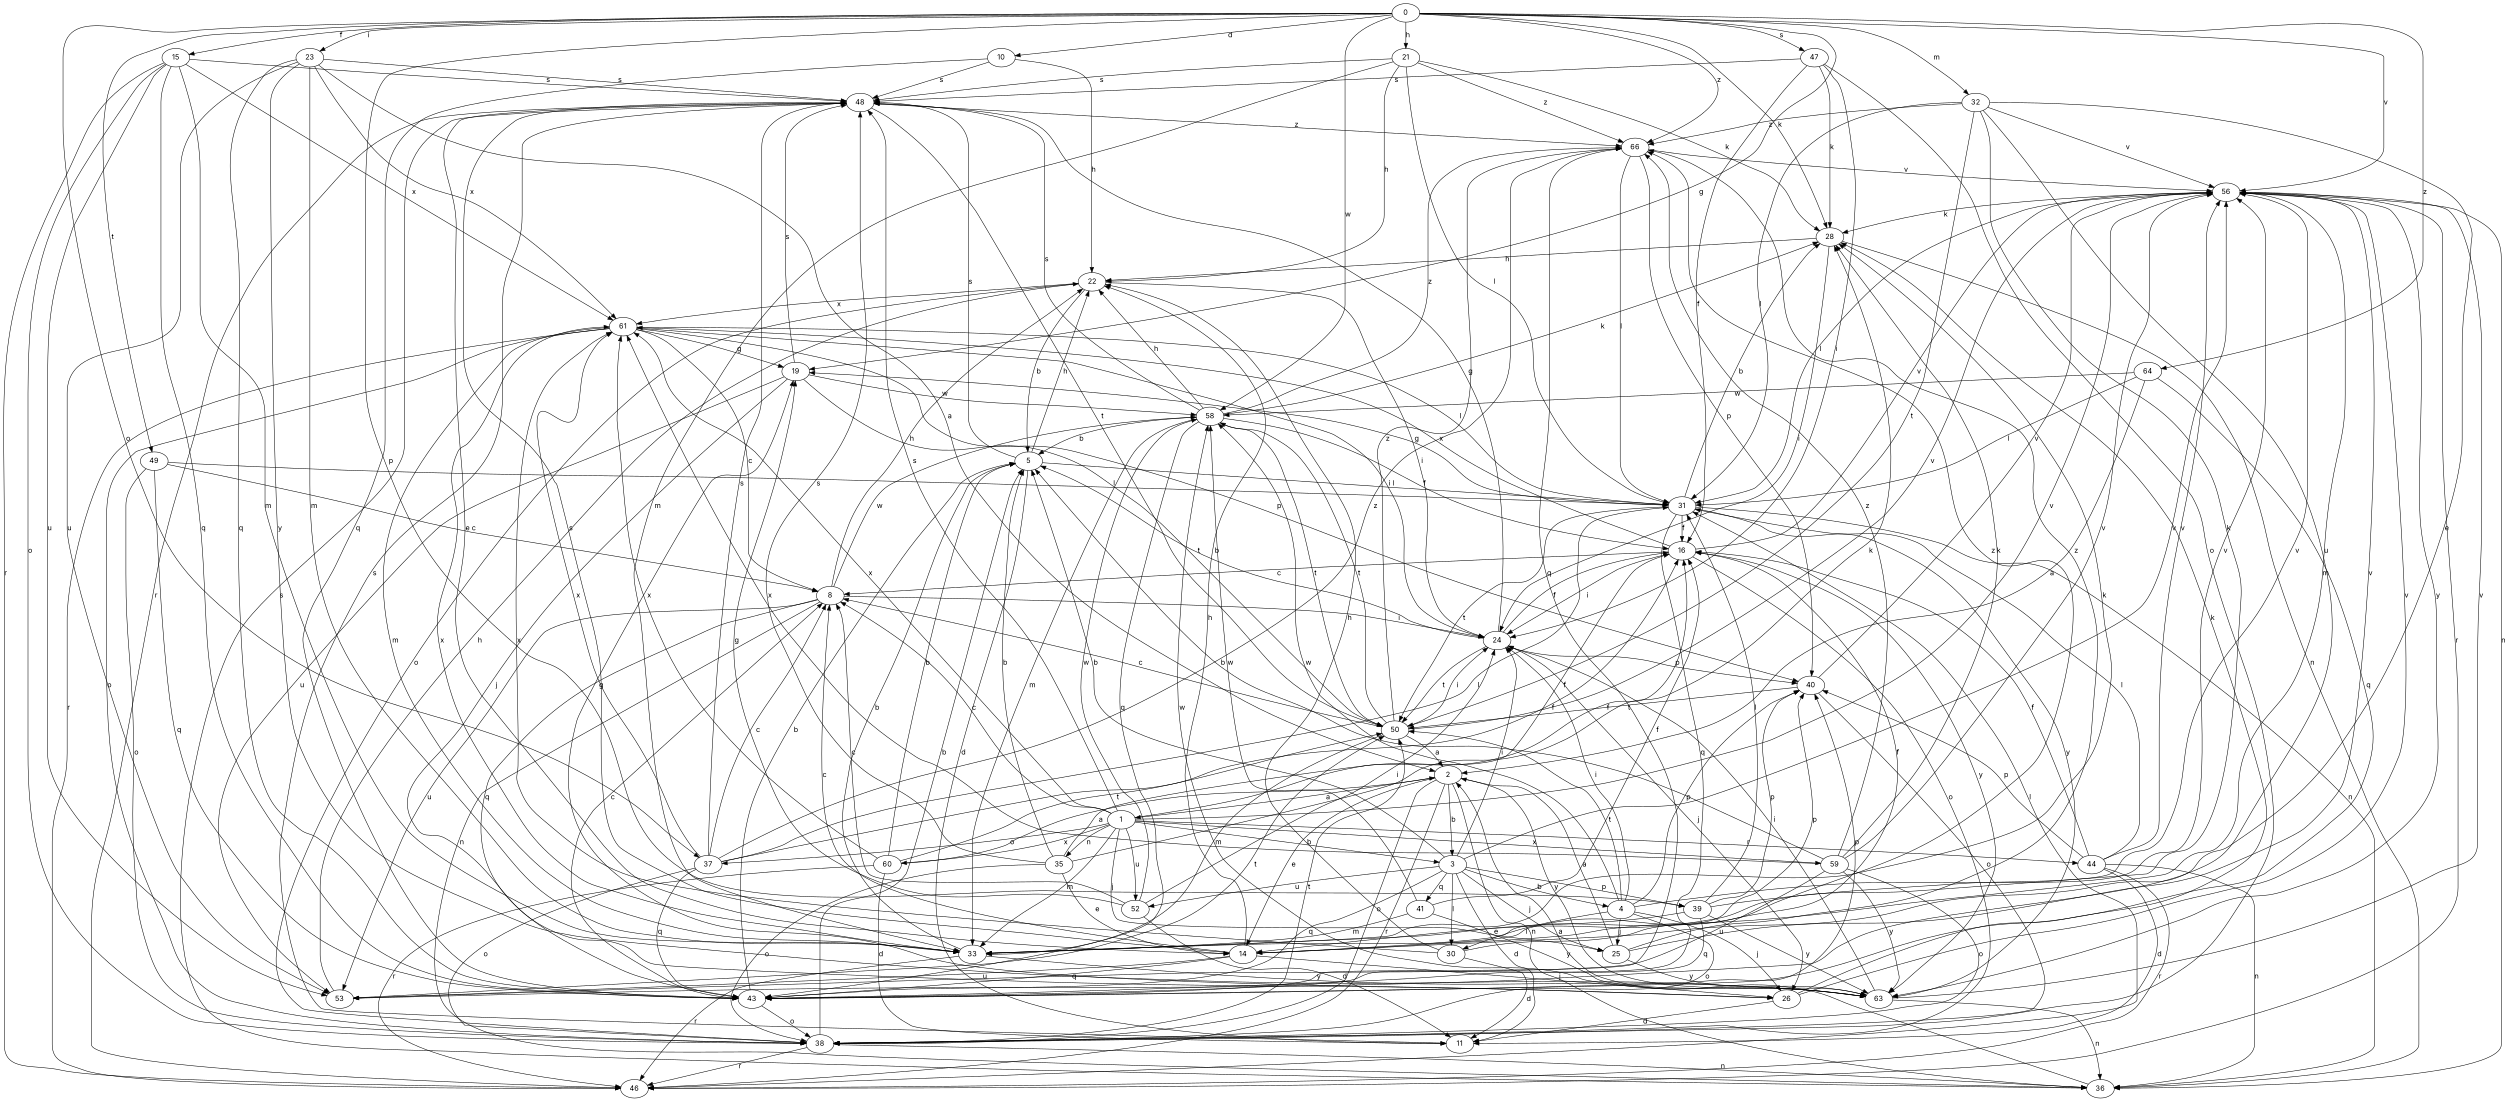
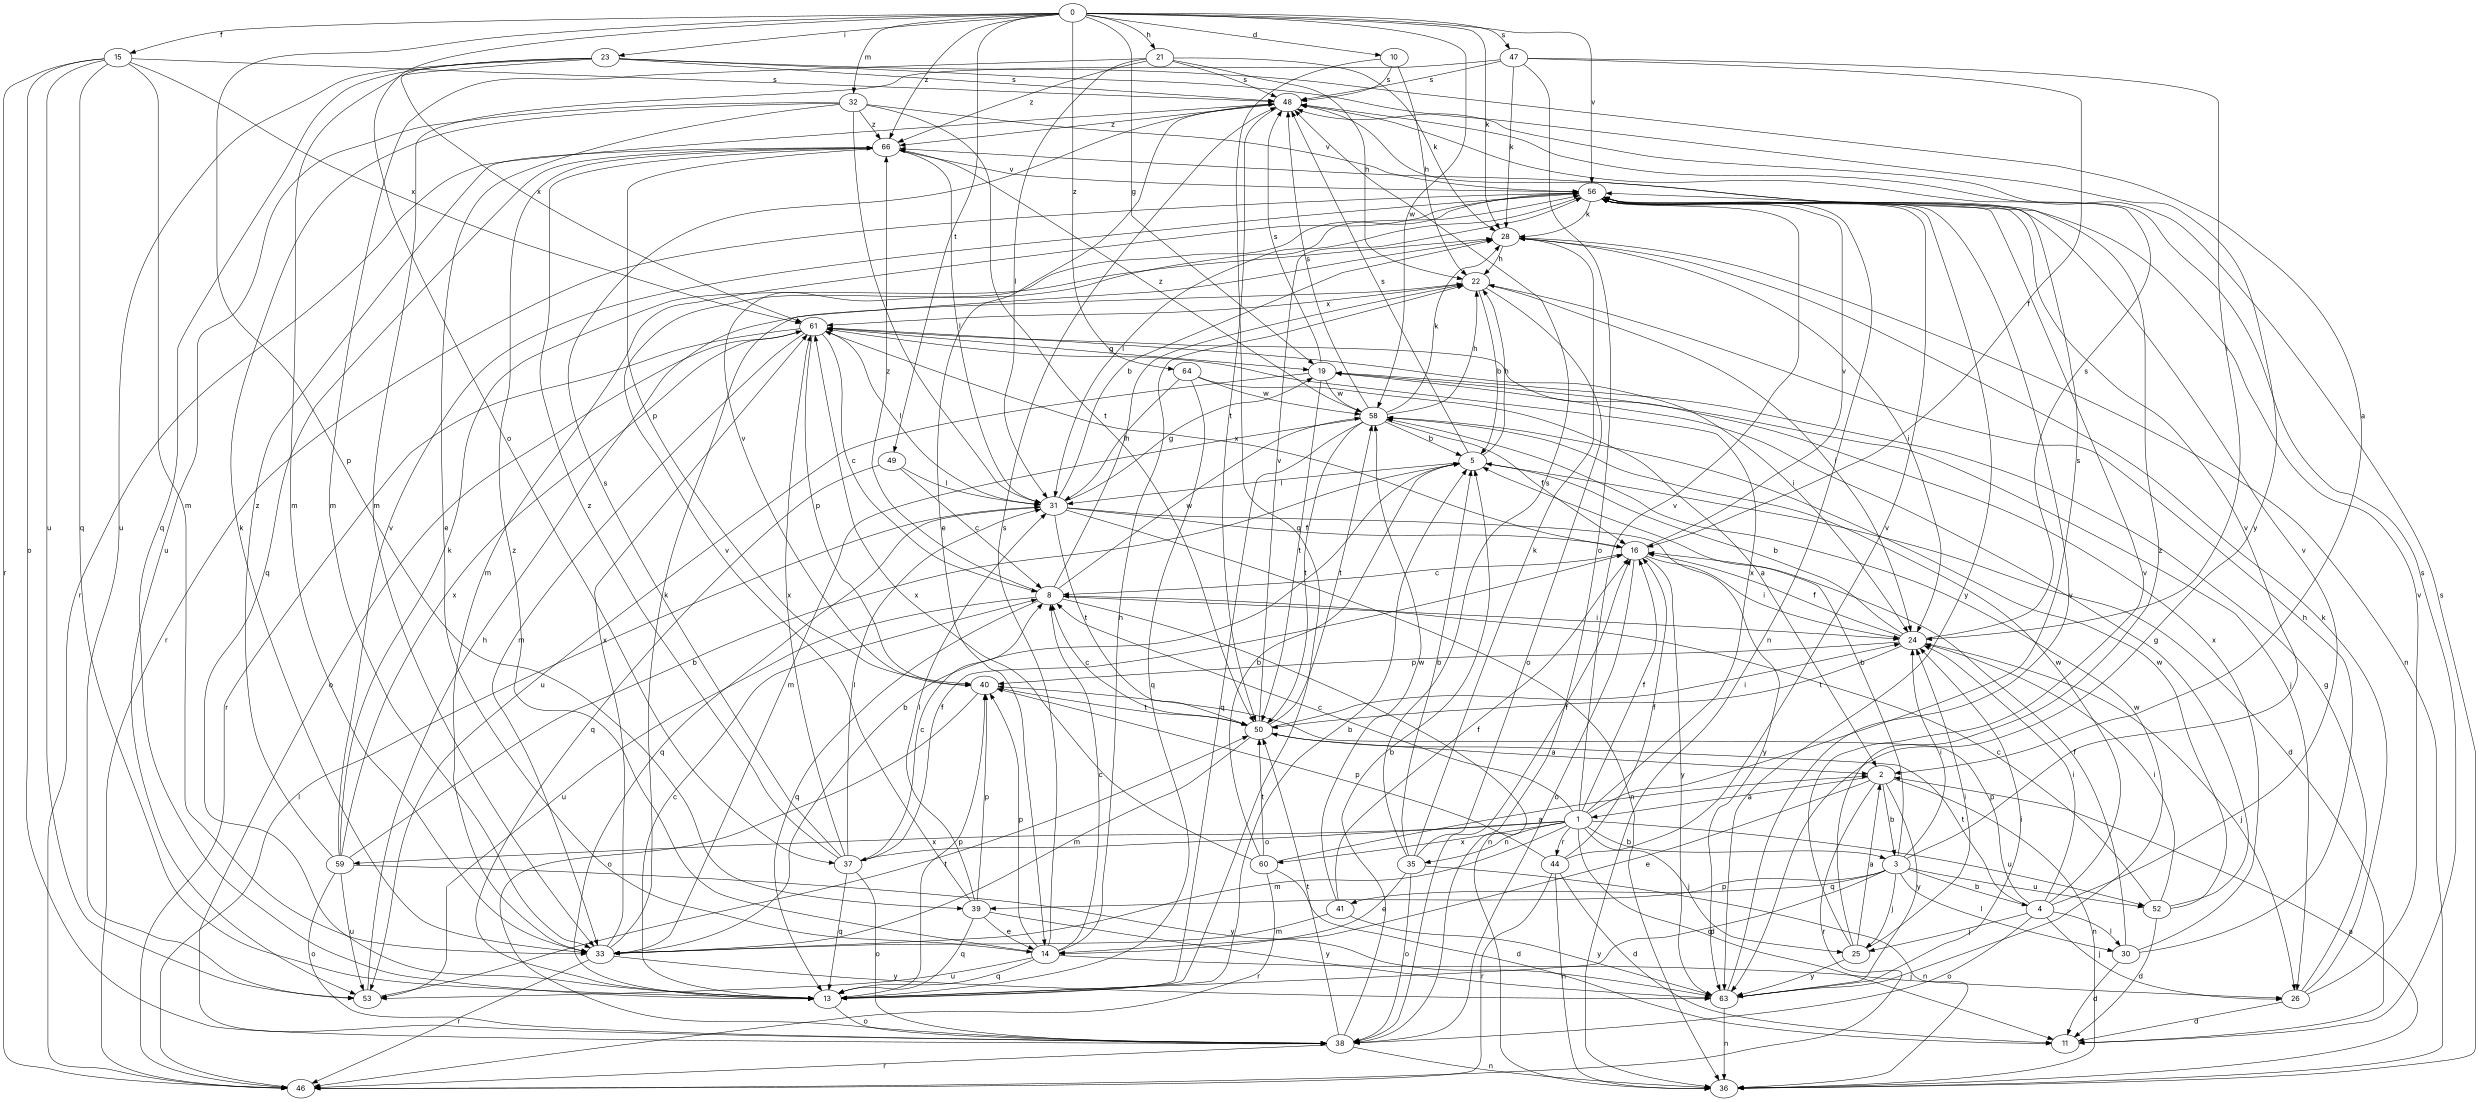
none -> (576, 106)
(1470, 372) -> (2086, 372)
(1466, 412) -> (879, 421)
(2009, 603) -> none
none -> (1968, 821)
none -> (1836, 929)
(1515, 964) -> (1791, 959)
(752, 999) -> (828, 999)
(216, 1012) -> none
(1207, 1023) -> none
